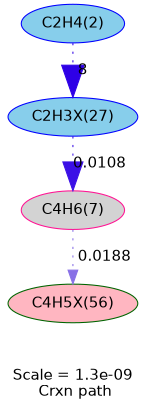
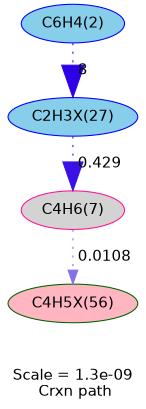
(73, 24) -> (73, 24)
(98, 164) -> (98, 164)
(102, 257) -> (102, 257)
